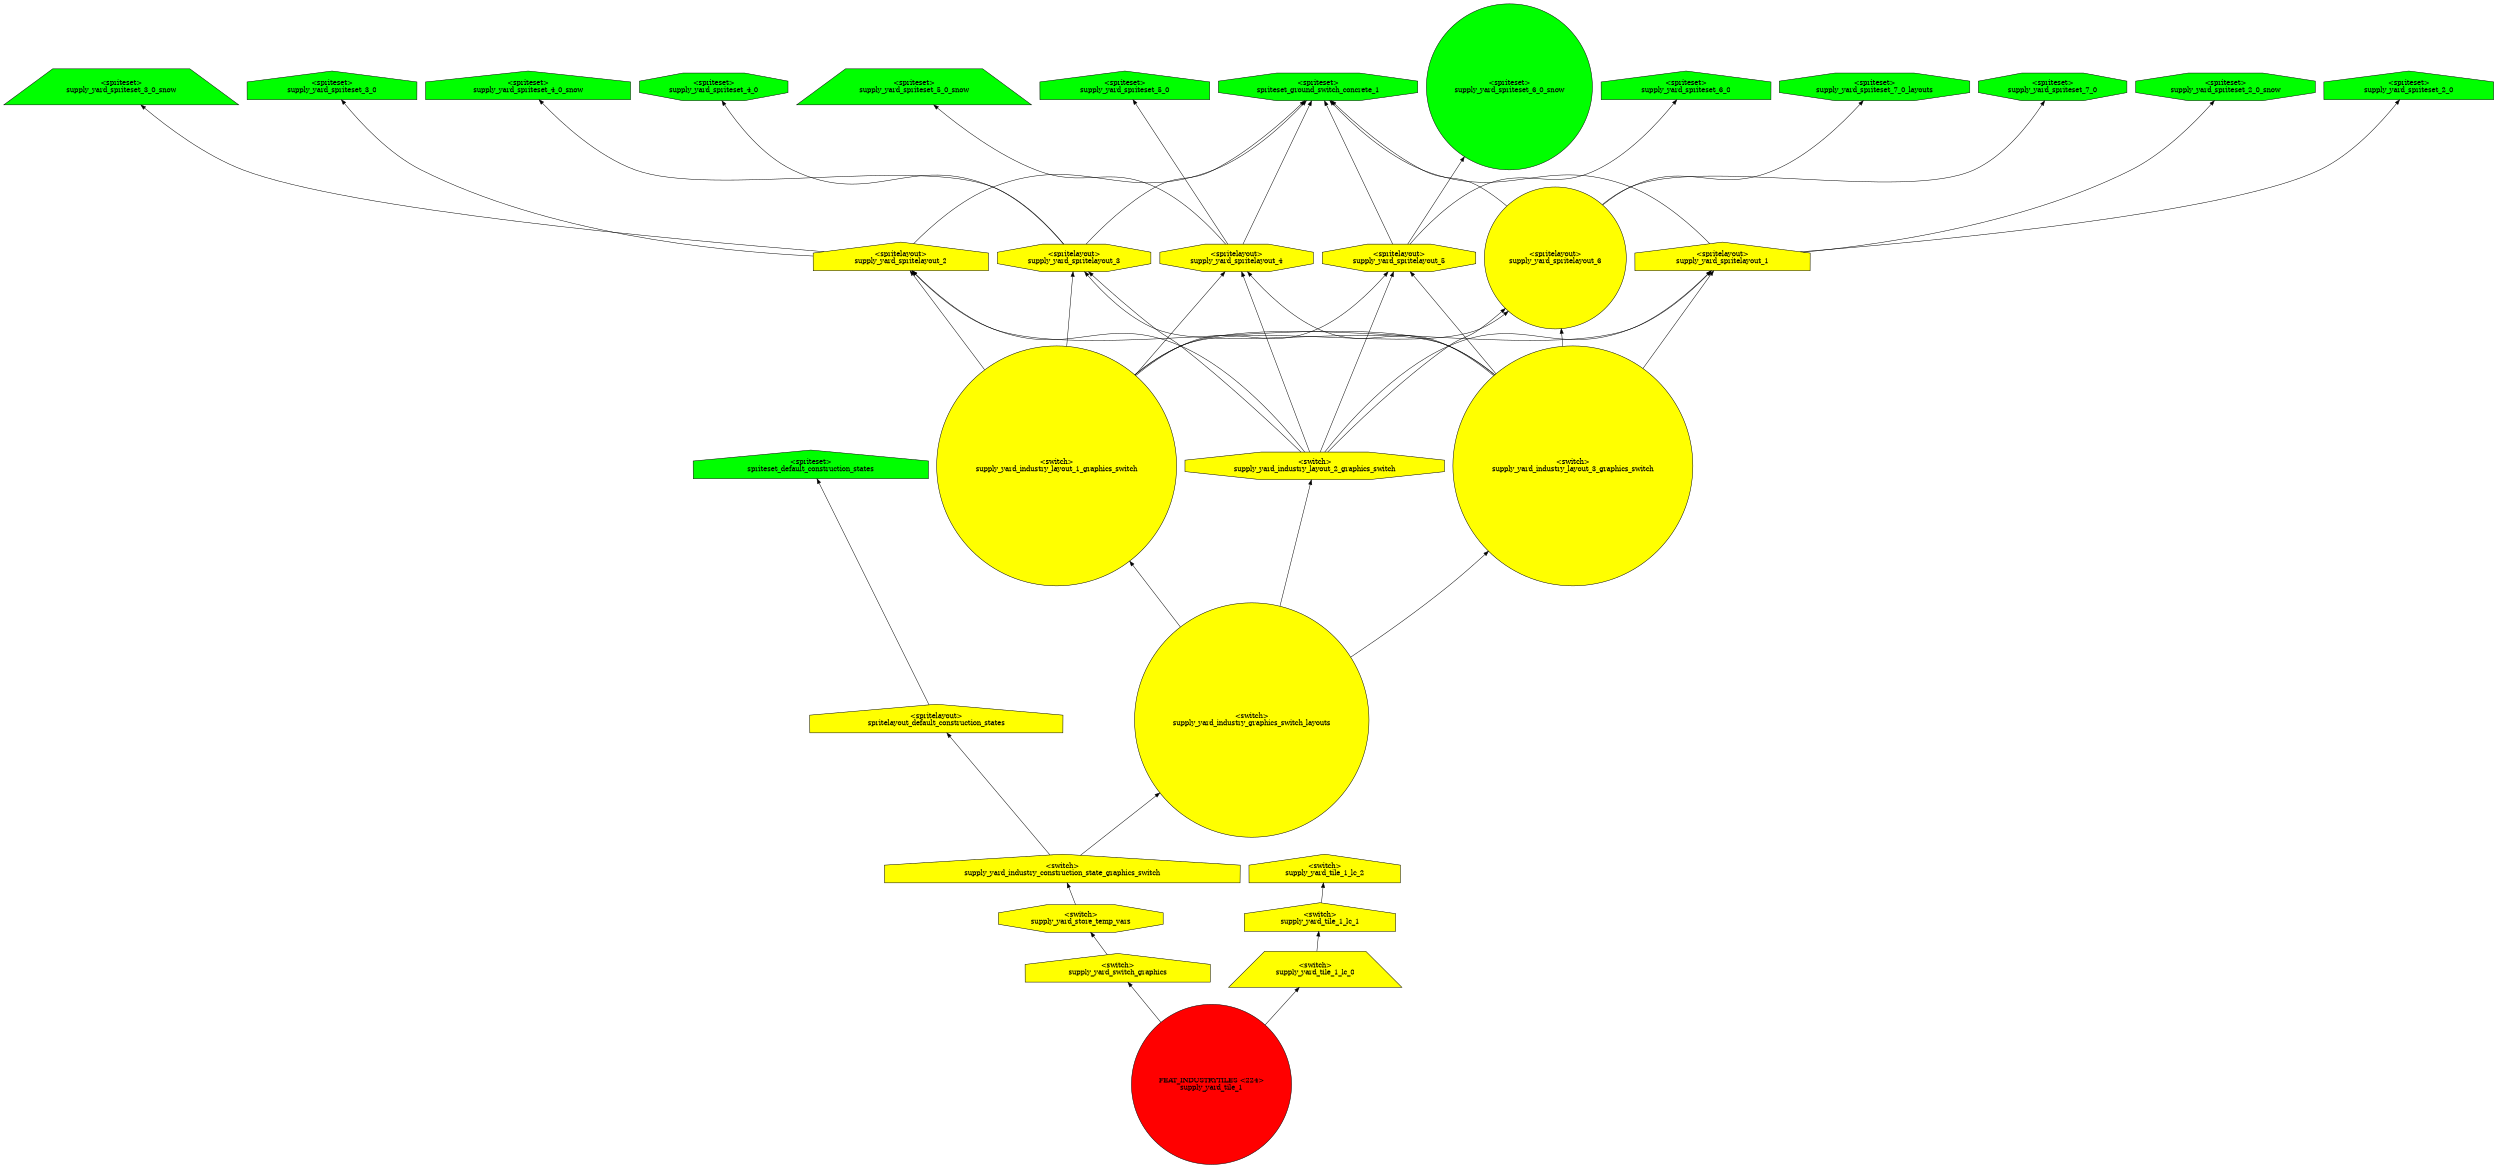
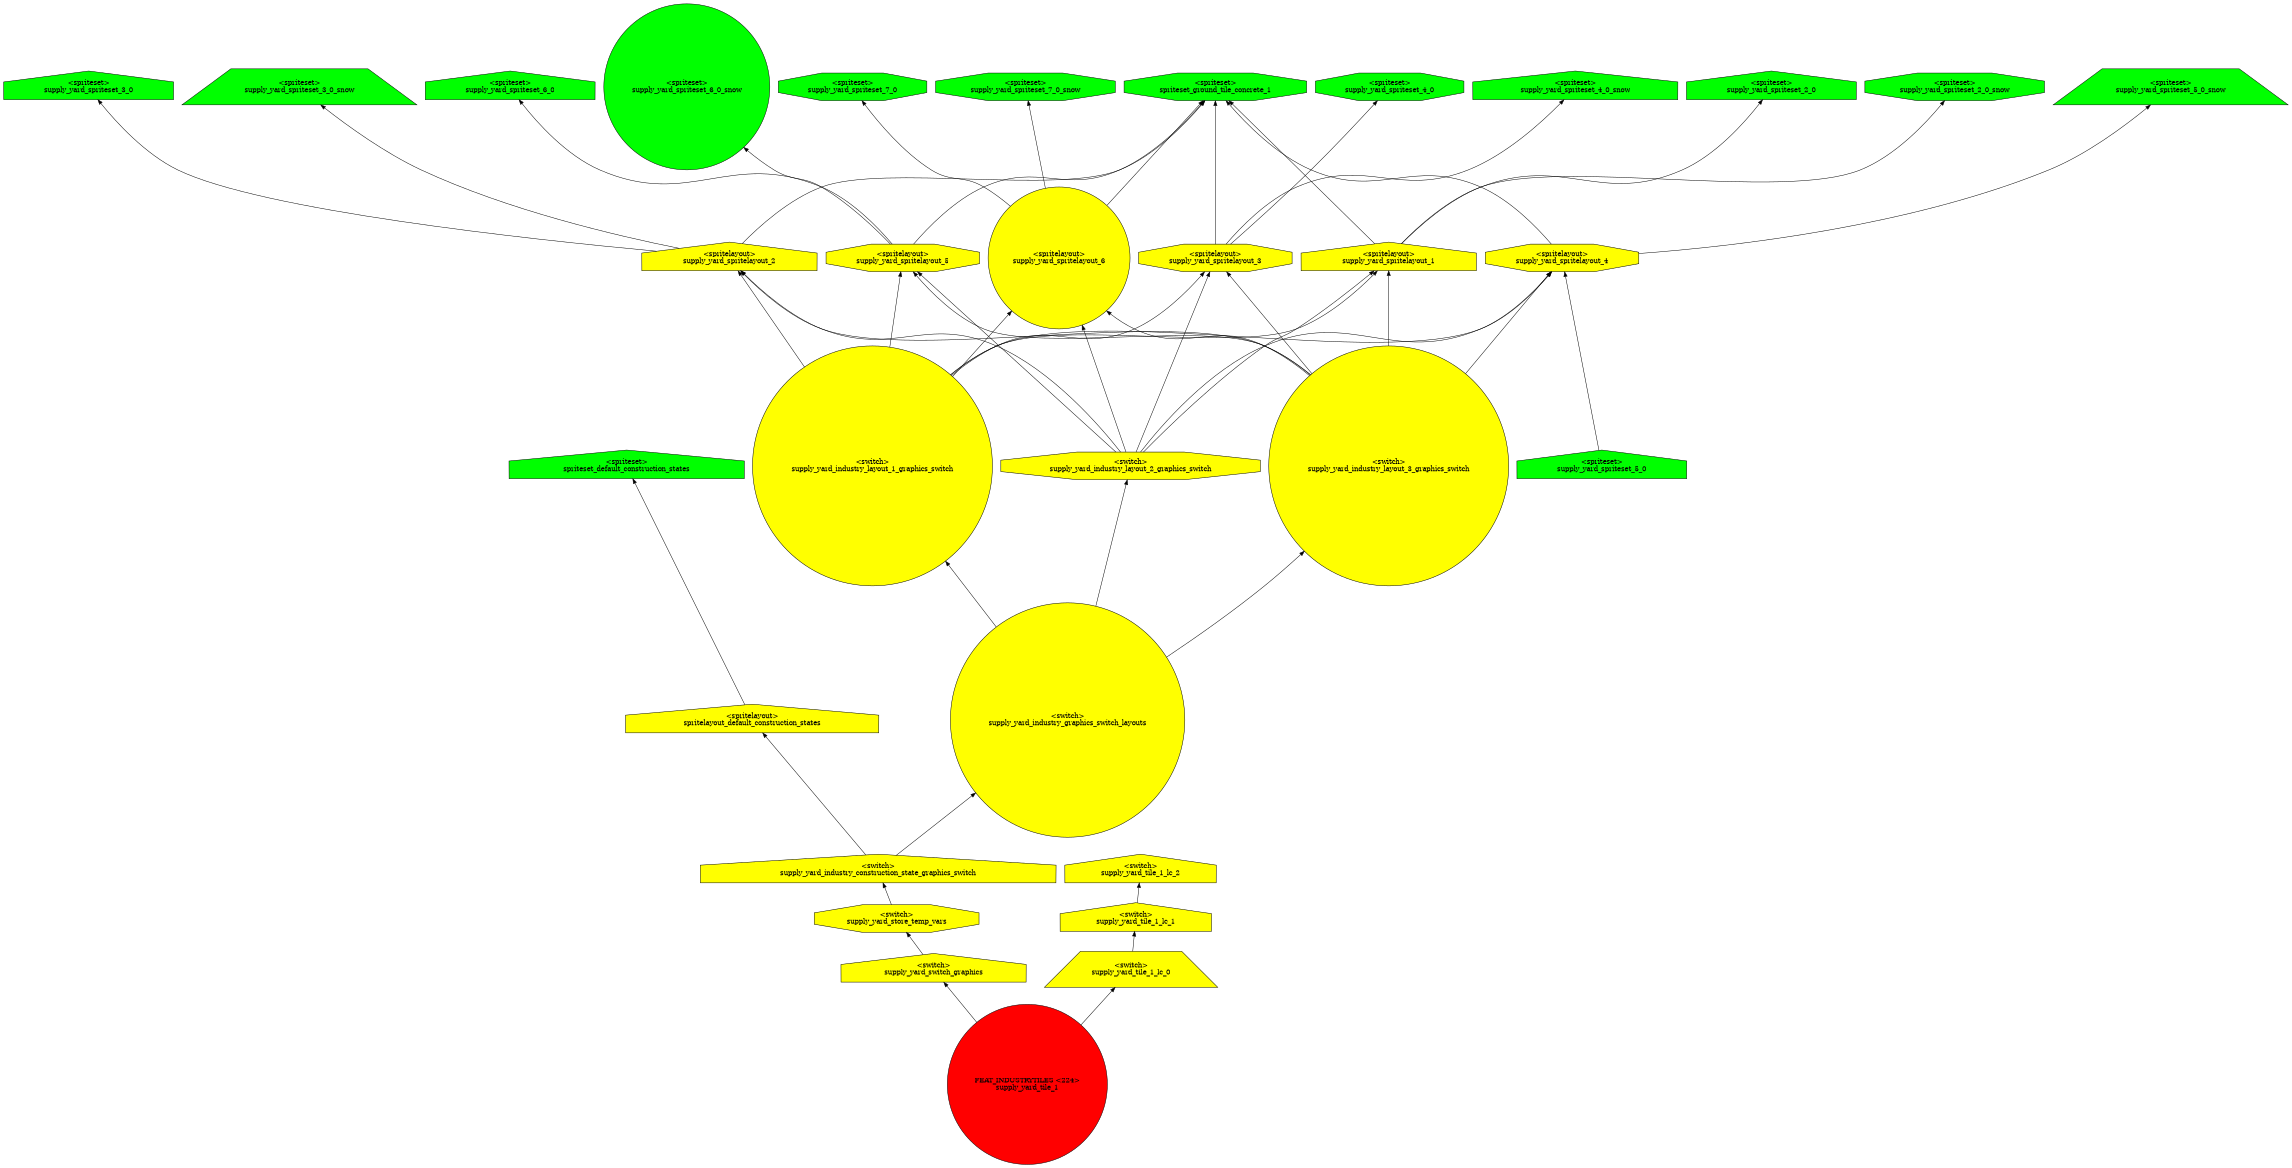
(1318, 87) -> (1215, 87)
(1875, 87) -> (1025, 87)
(1182, 174) -> (1582, 363)
